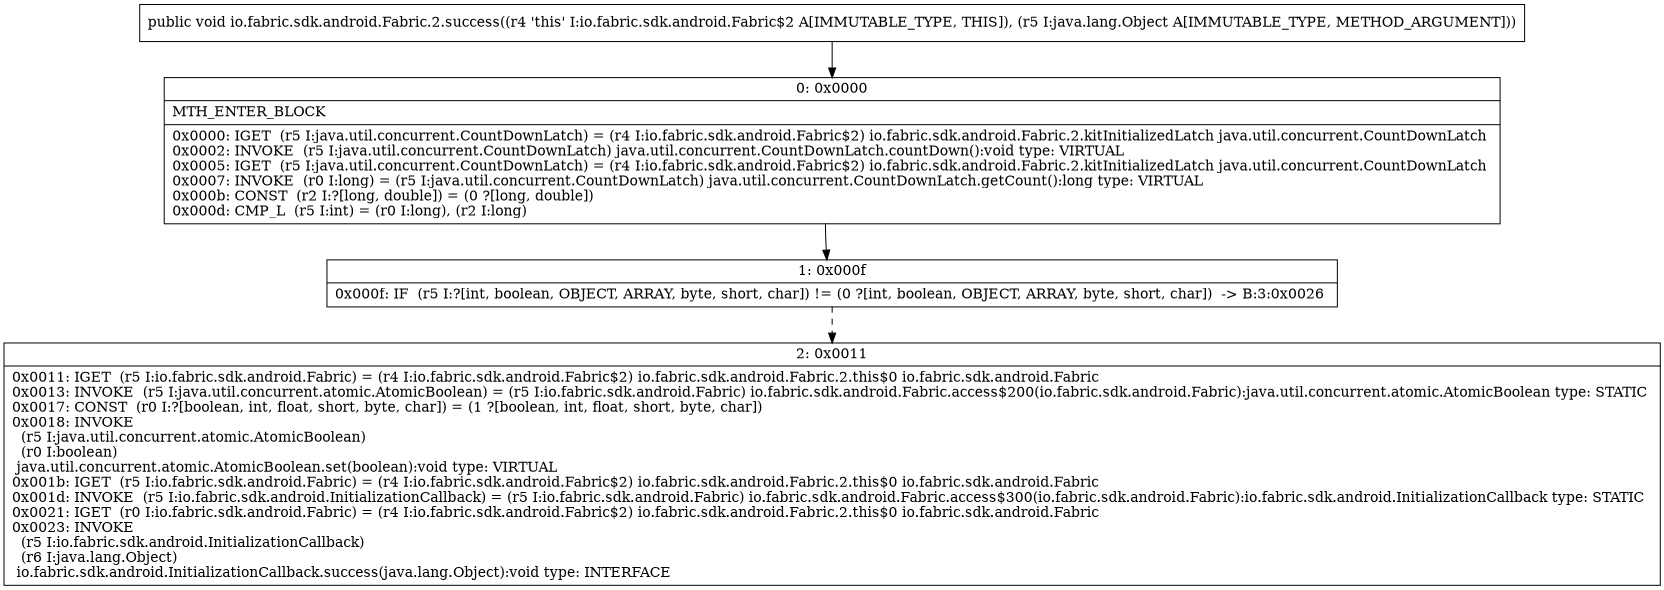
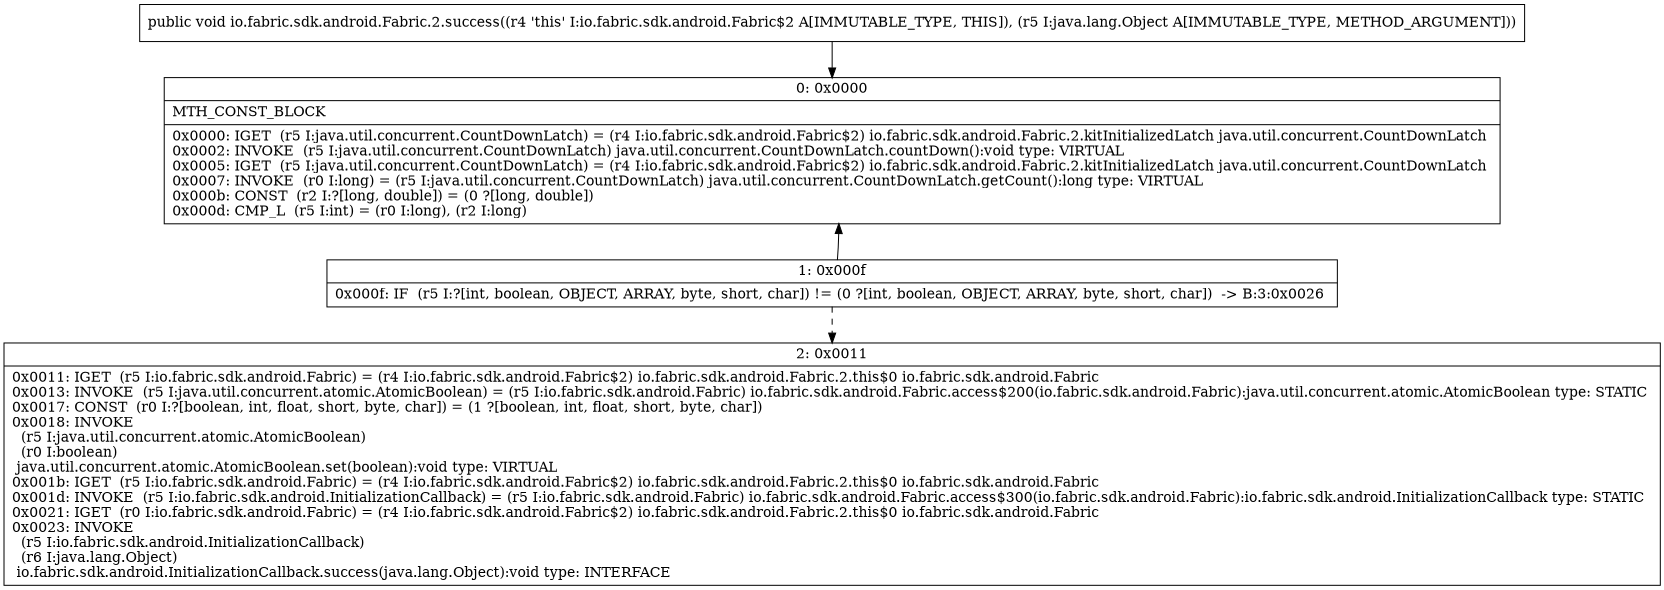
(249, 112) -> (249, 112)
(826, 237) -> (838, 247)
